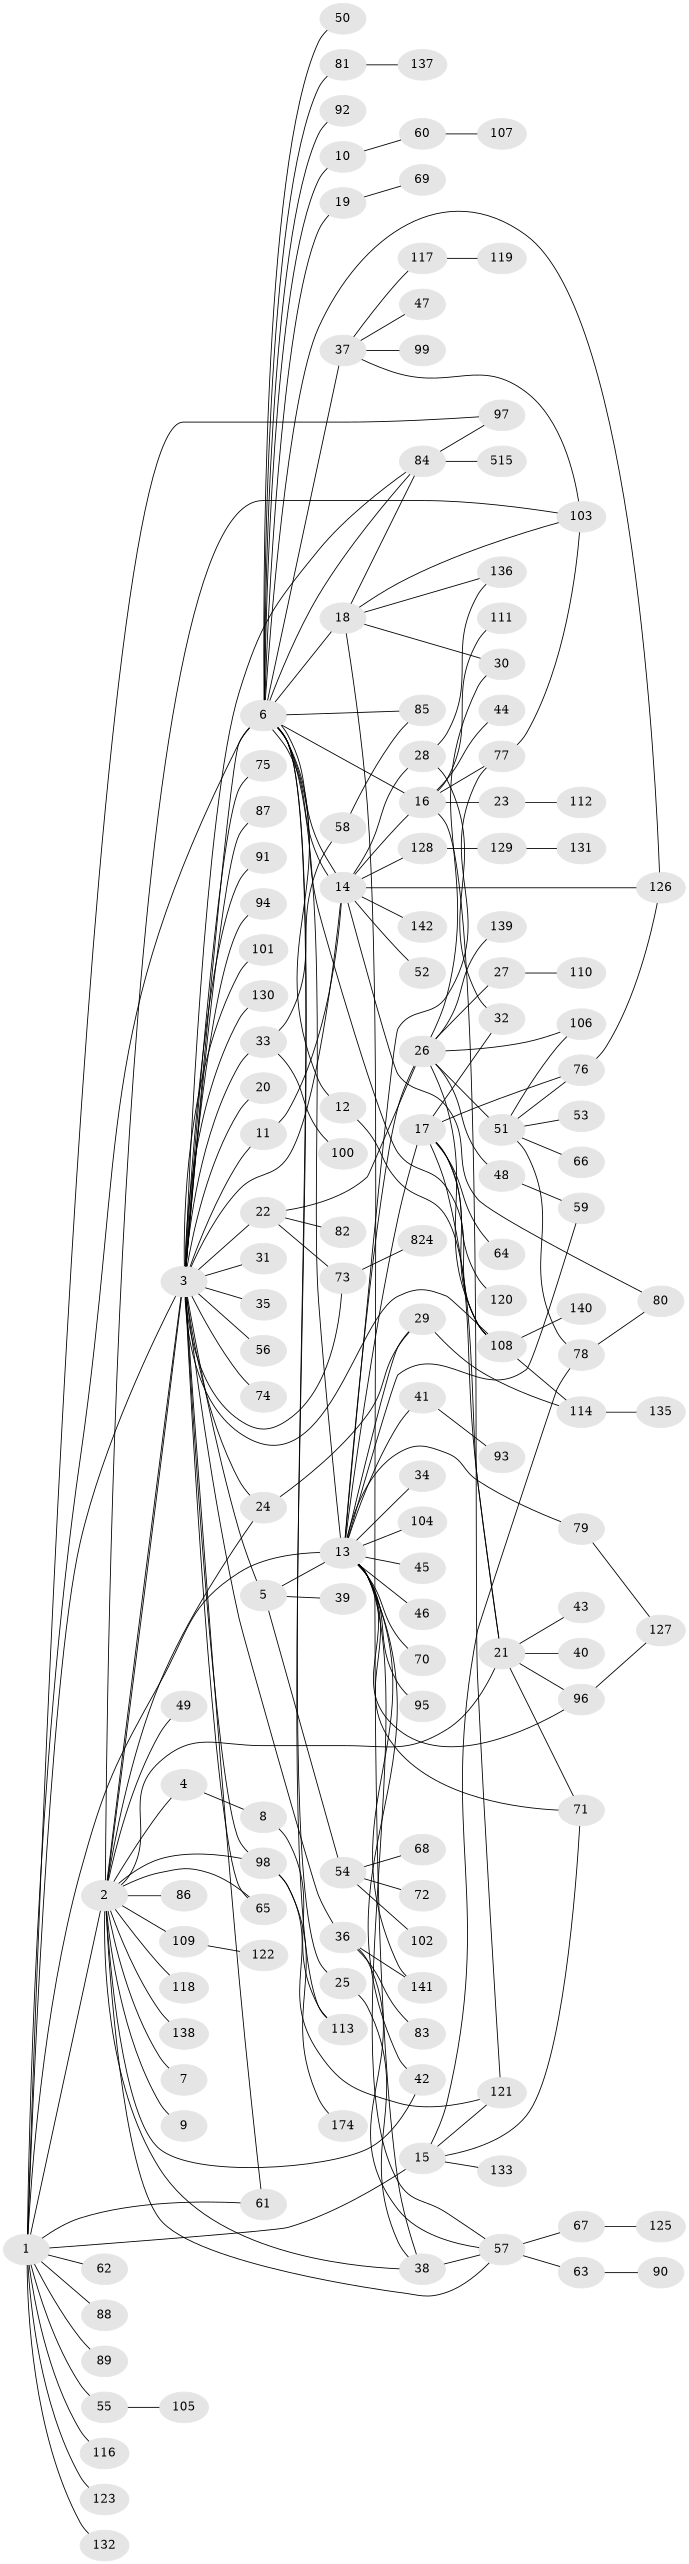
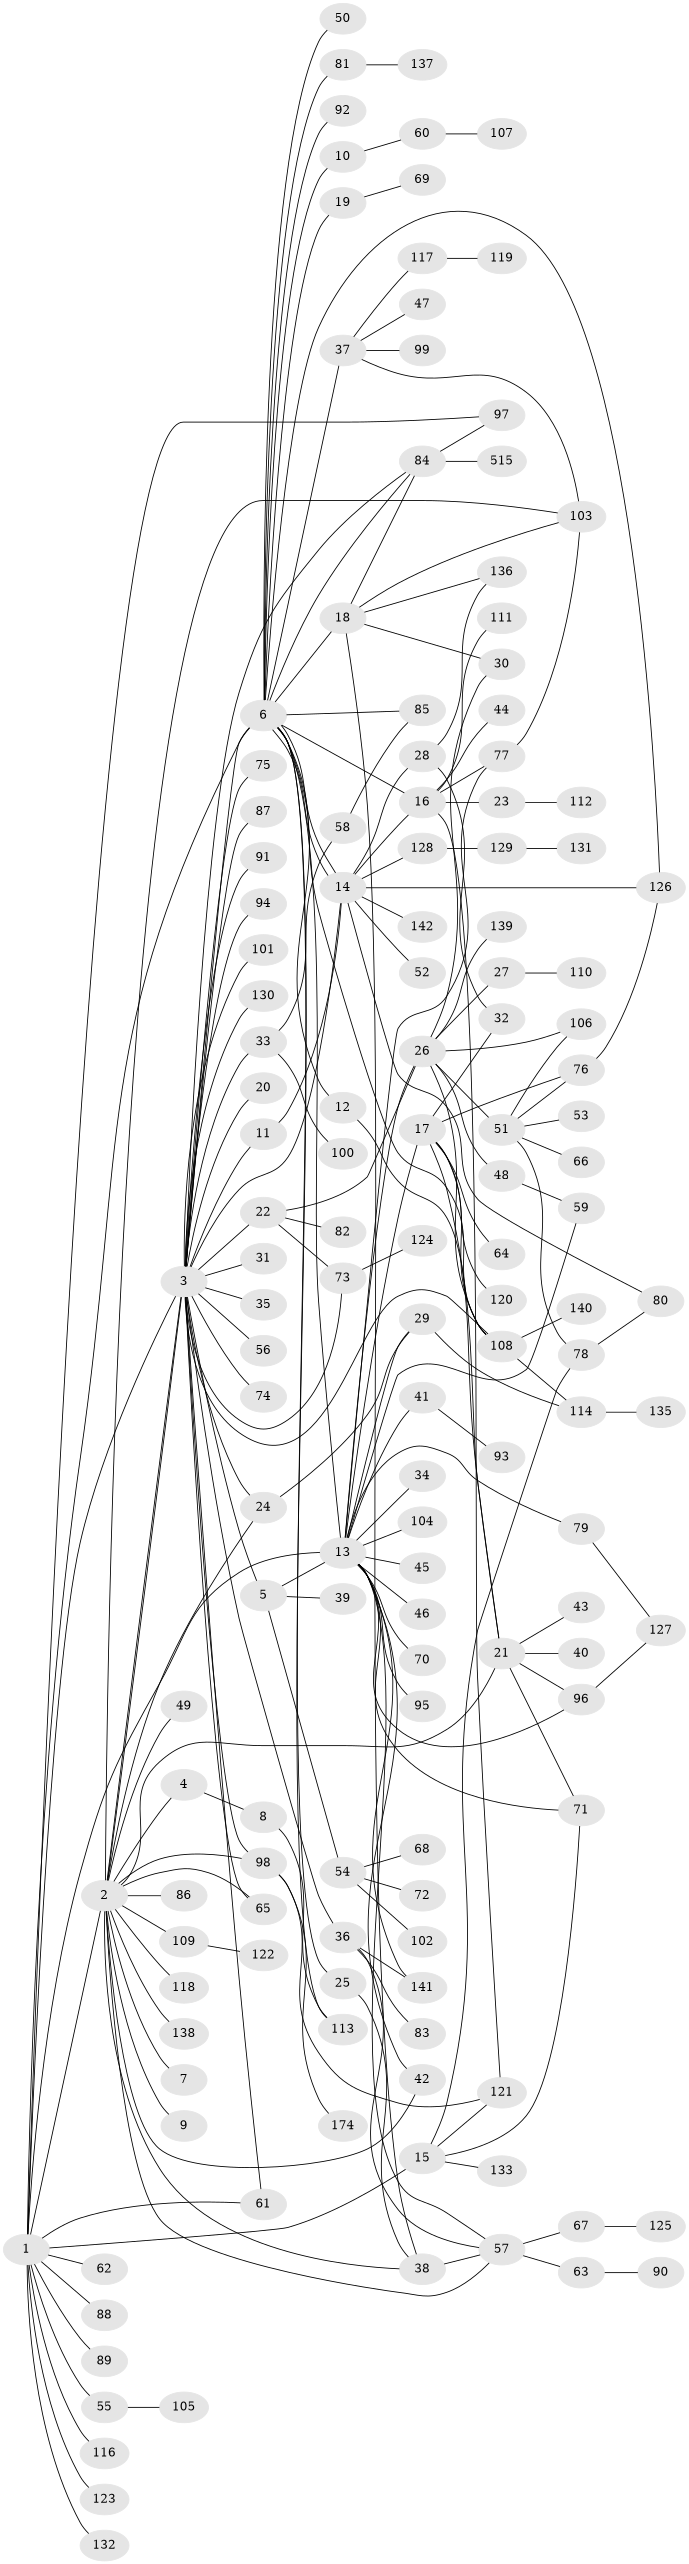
(422, 1241) -> (422, 1241)
